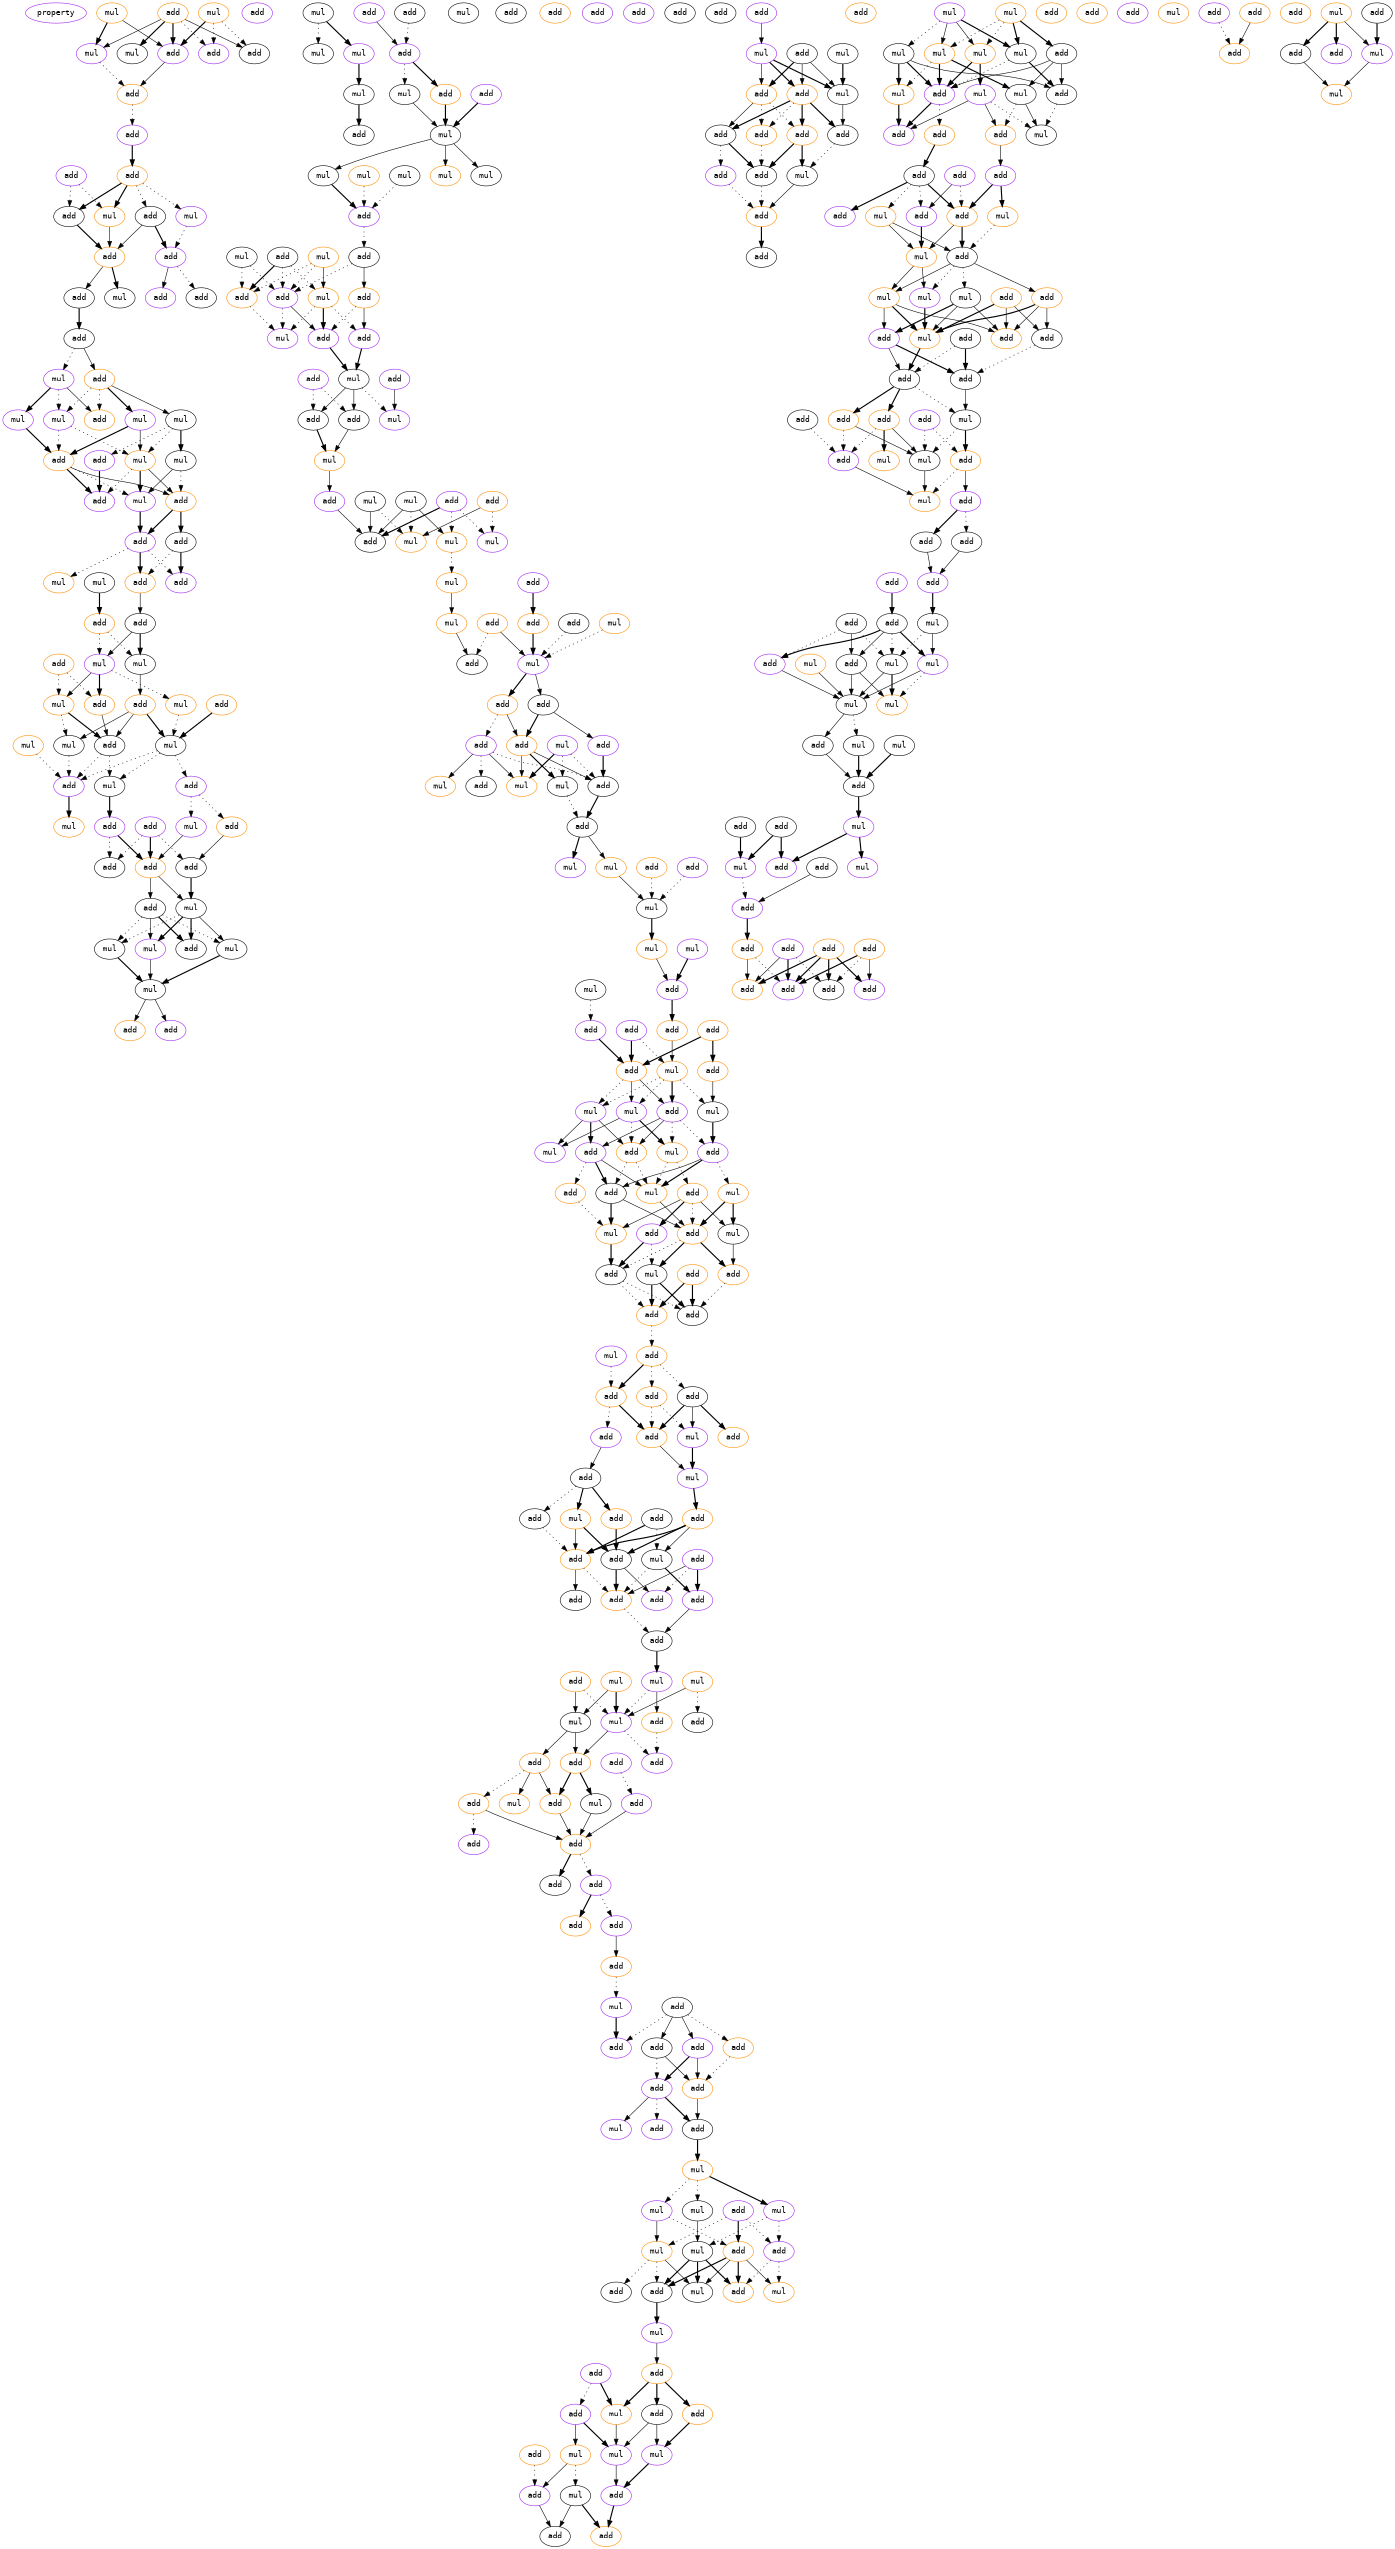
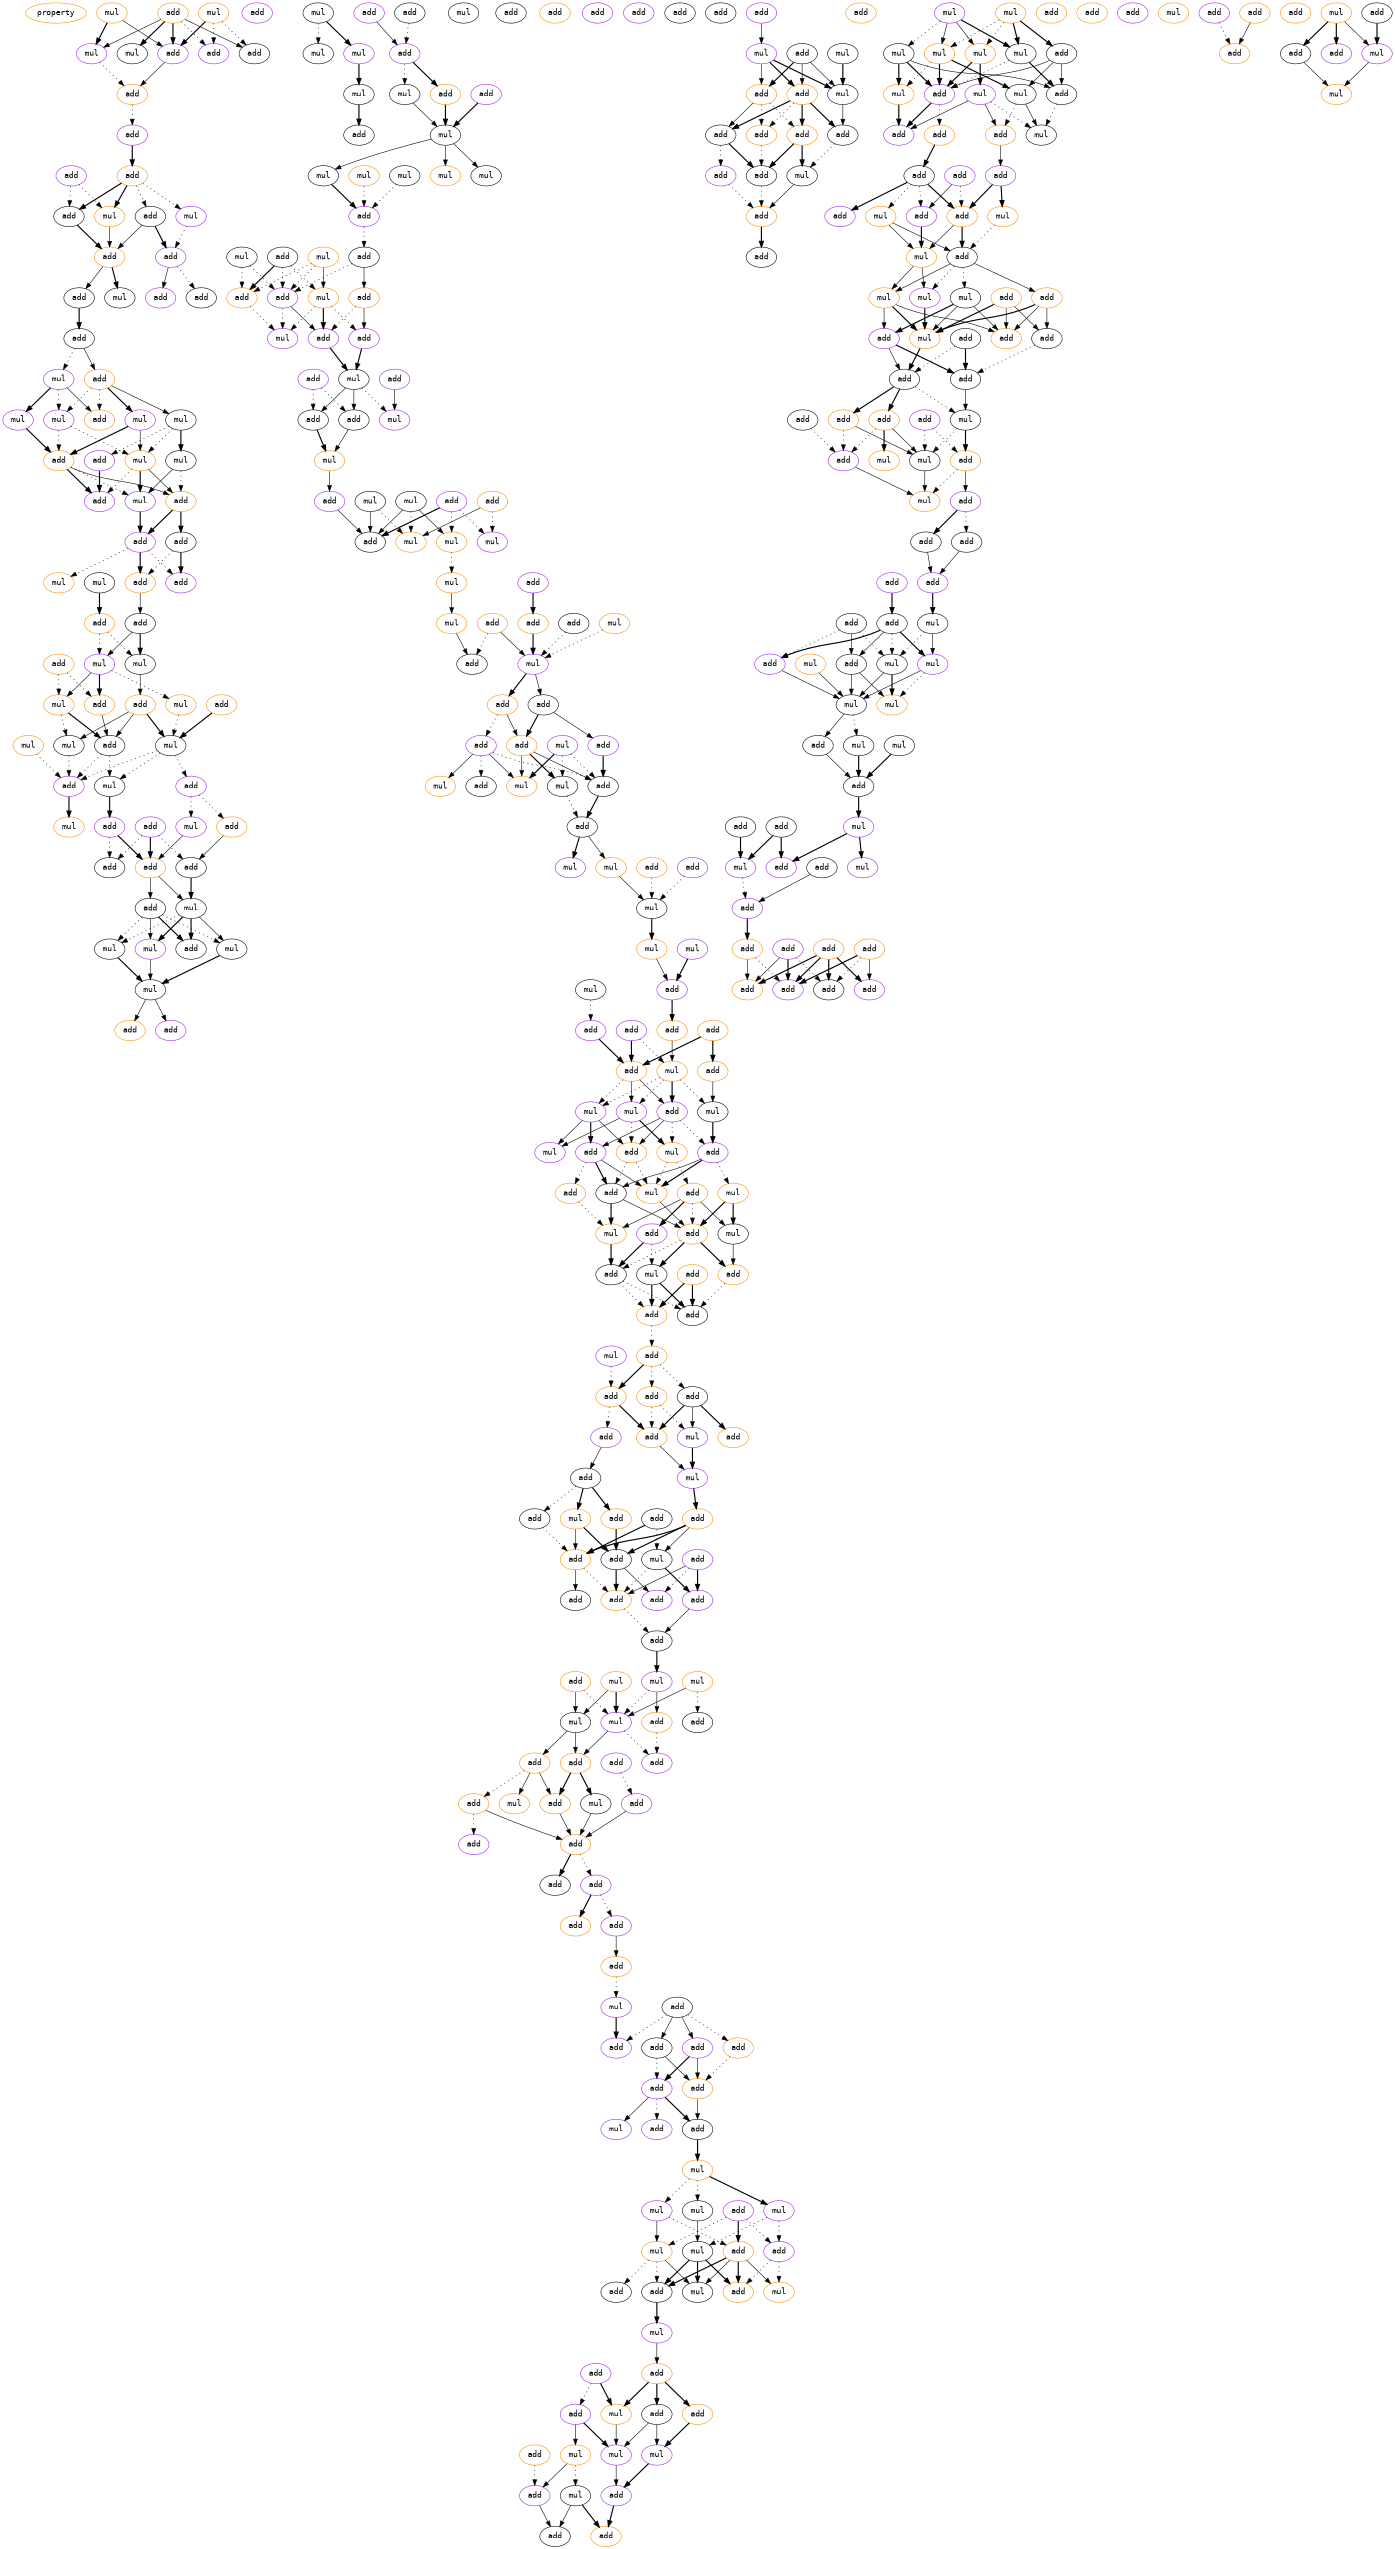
(56, 13) -> (56, 13)
